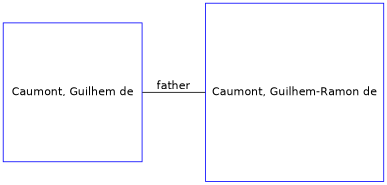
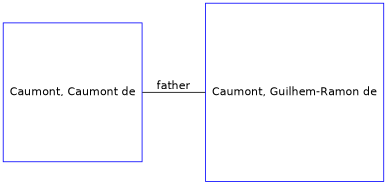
(73, 92) -> (73, 92)
